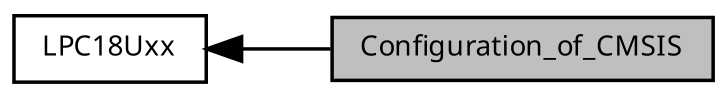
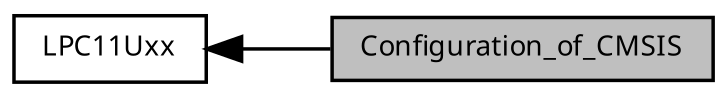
(110, 49) -> (110, 49)
